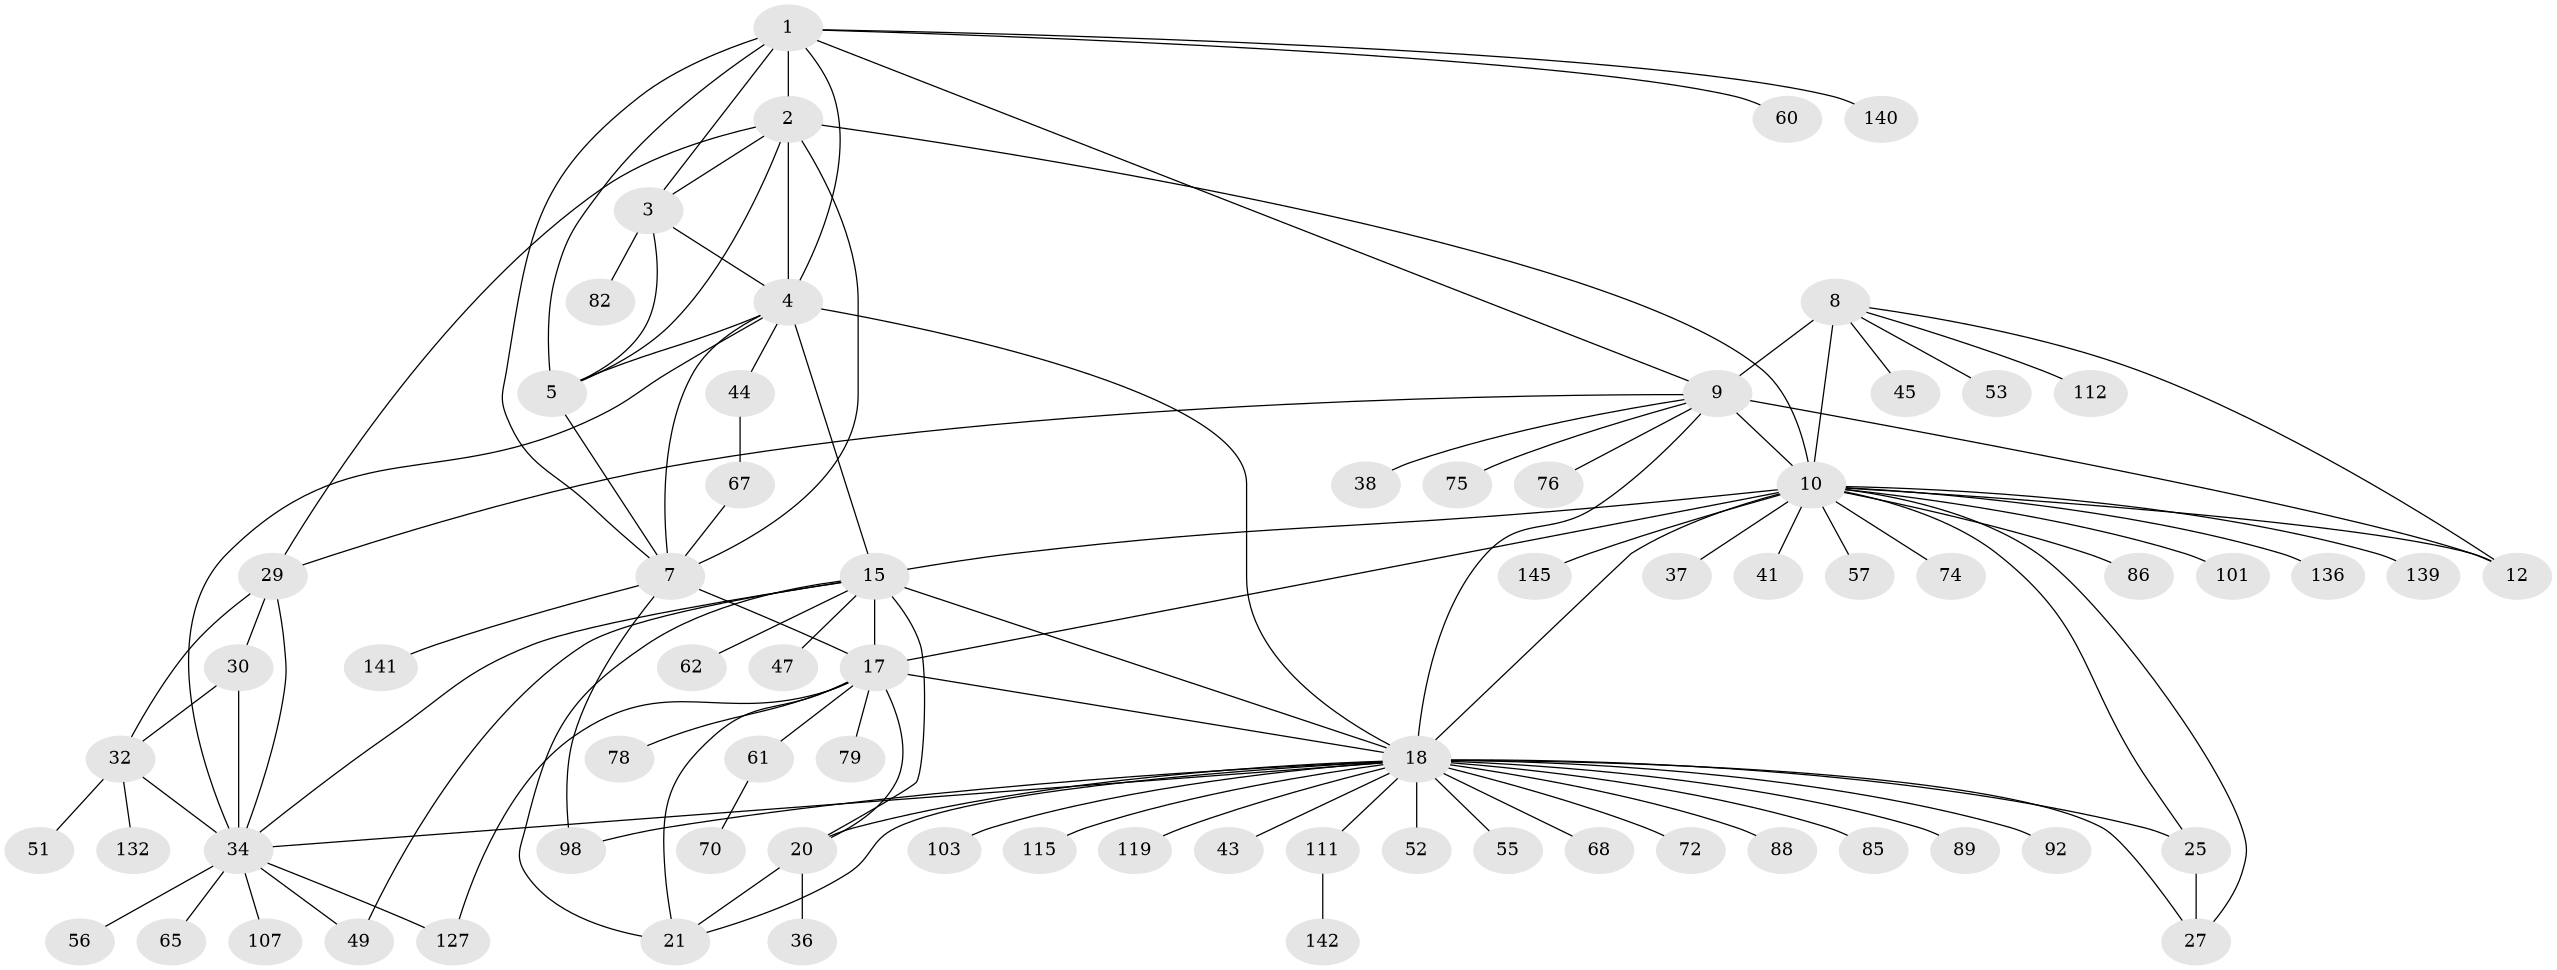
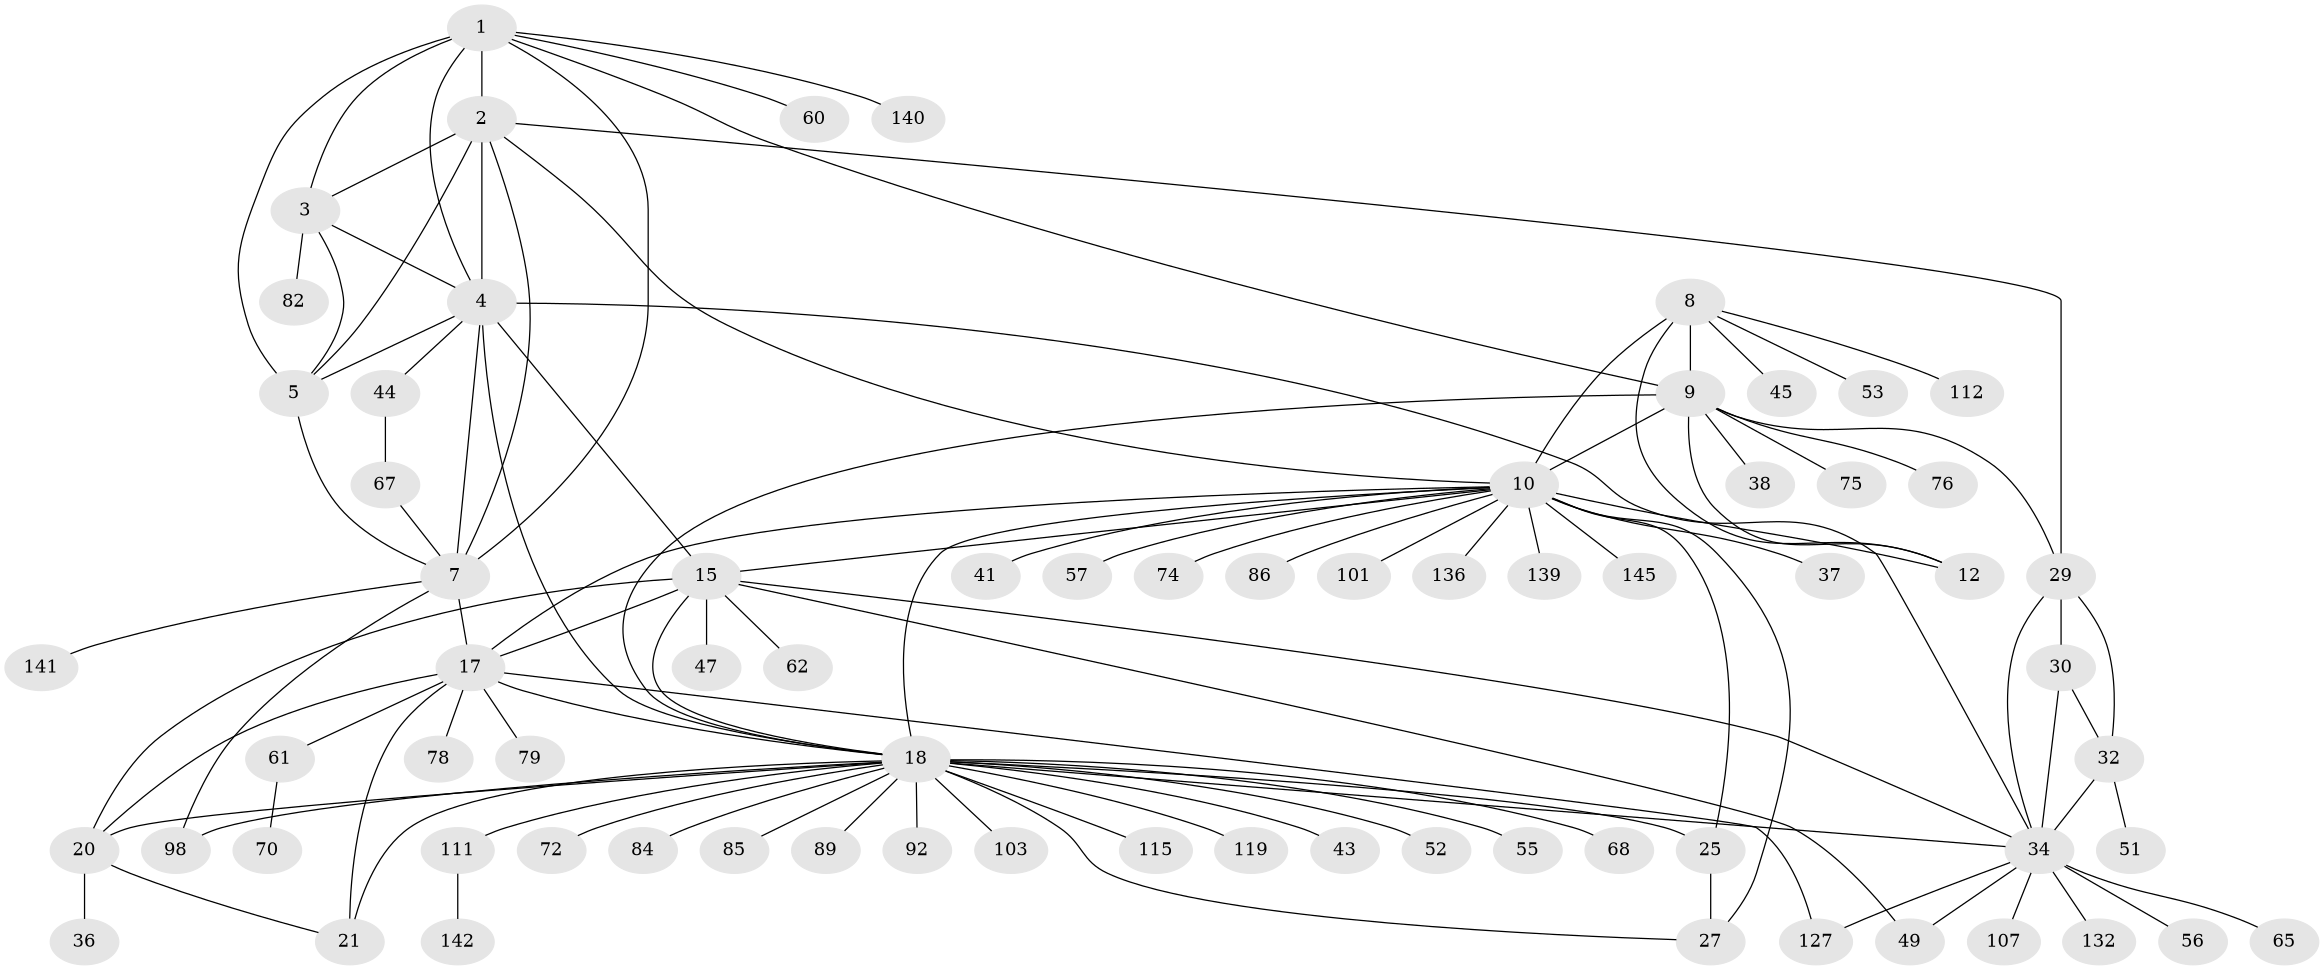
(571, 712) -> none
(127, 805) -> (2069, 896)
(1782, 851) -> (643, 851)
